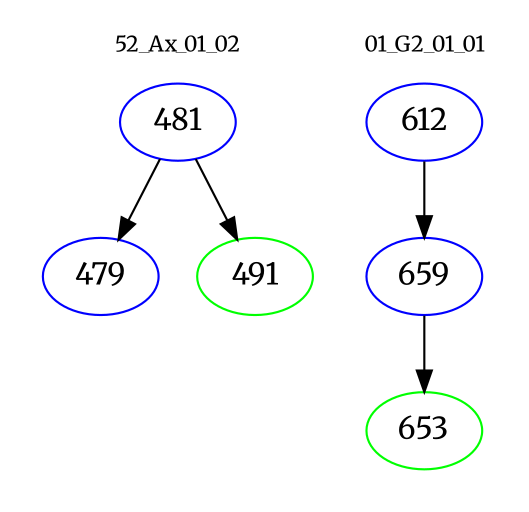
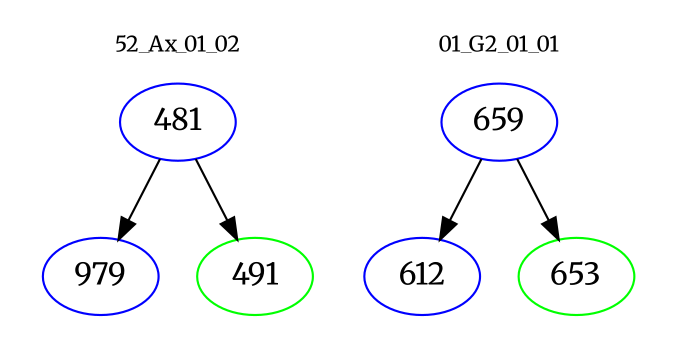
(424, 189) -> (466, 190)
(101, 276) -> (101, 276)
